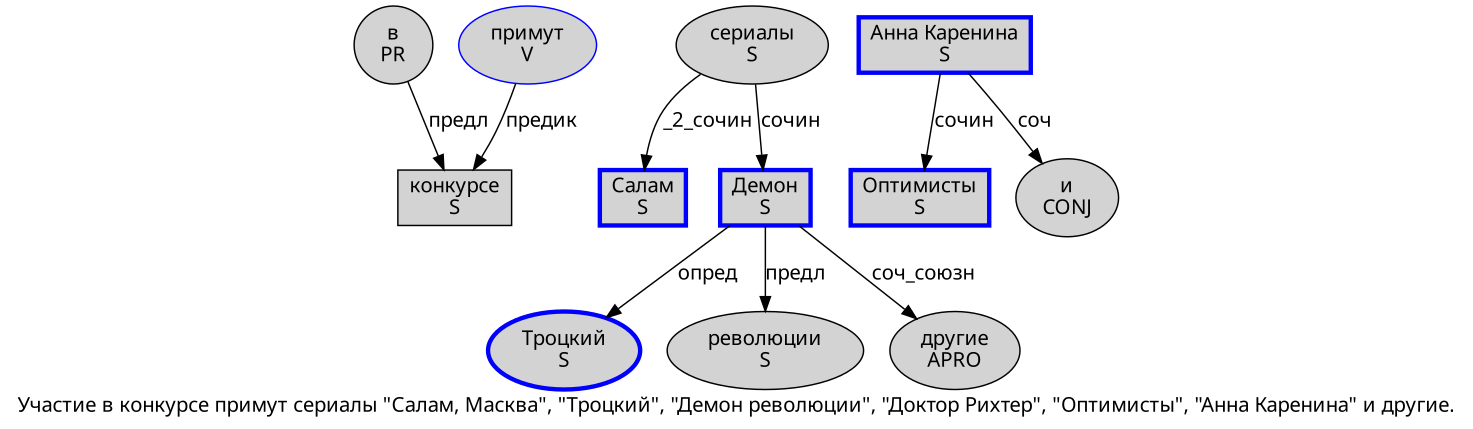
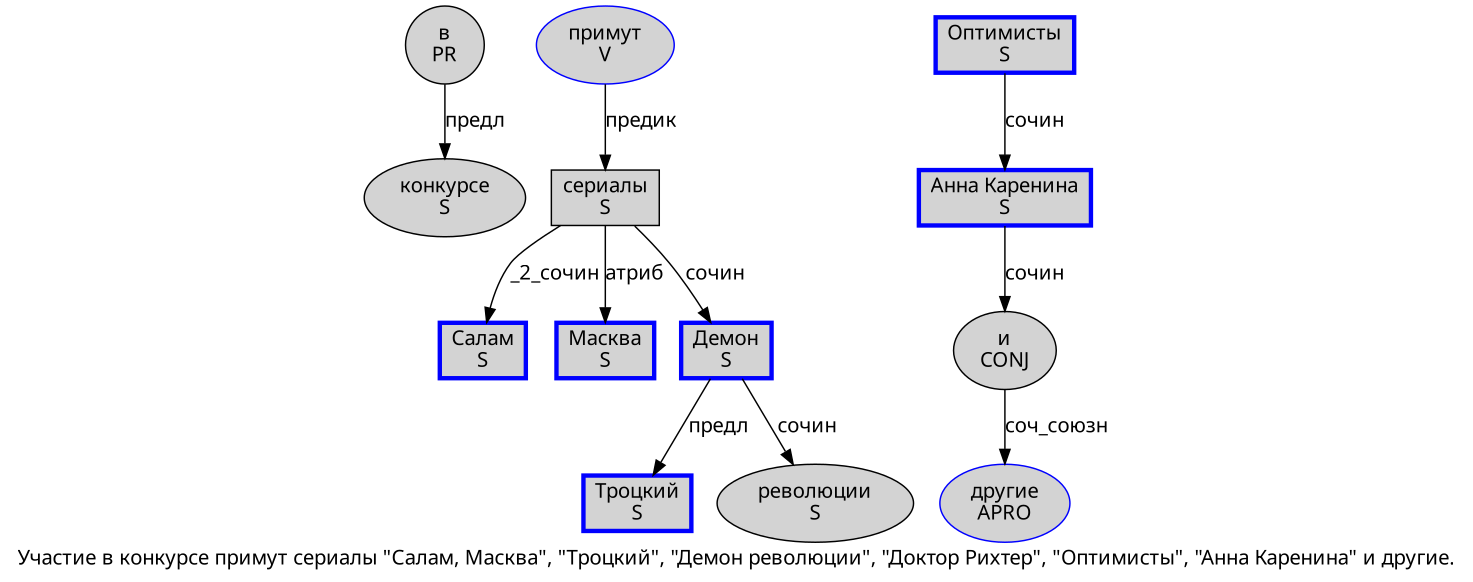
(752, 45) -> (605, 198)
(934, 114) -> (1005, 114)
(501, 121) -> (605, 120)
(1035, 121) -> (1035, 274)
(455, 198) -> (445, 198)
(852, 268) -> (1005, 419)
(708, 274) -> (719, 427)
(796, 274) -> (807, 427)
(564, 351) -> (637, 503)
none -> (605, 351)
(955, 351) -> (1005, 503)
